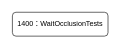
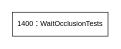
(60, 24) -> (60, 24)
